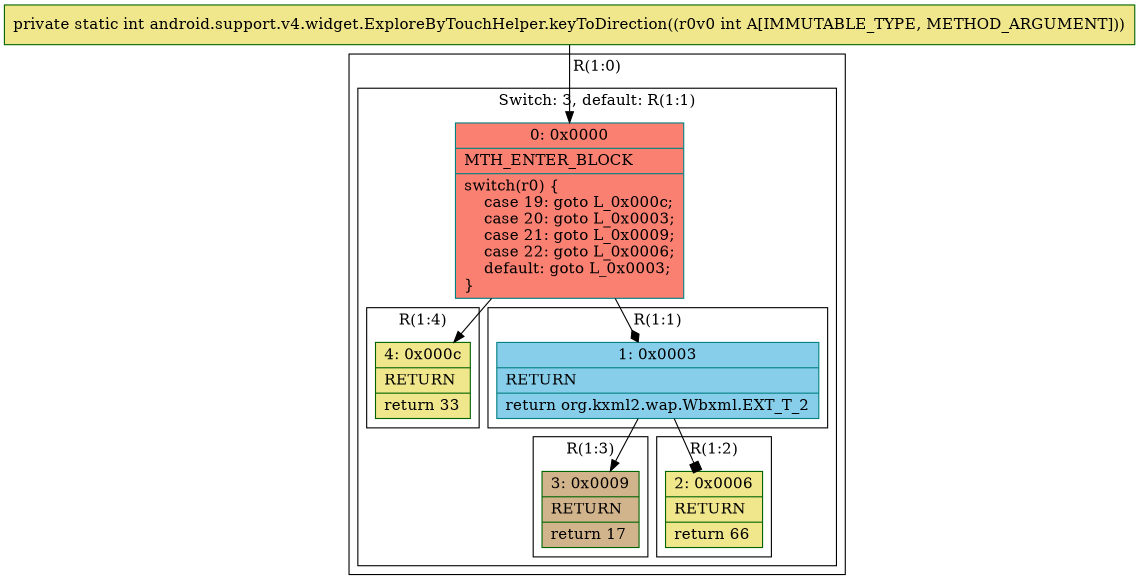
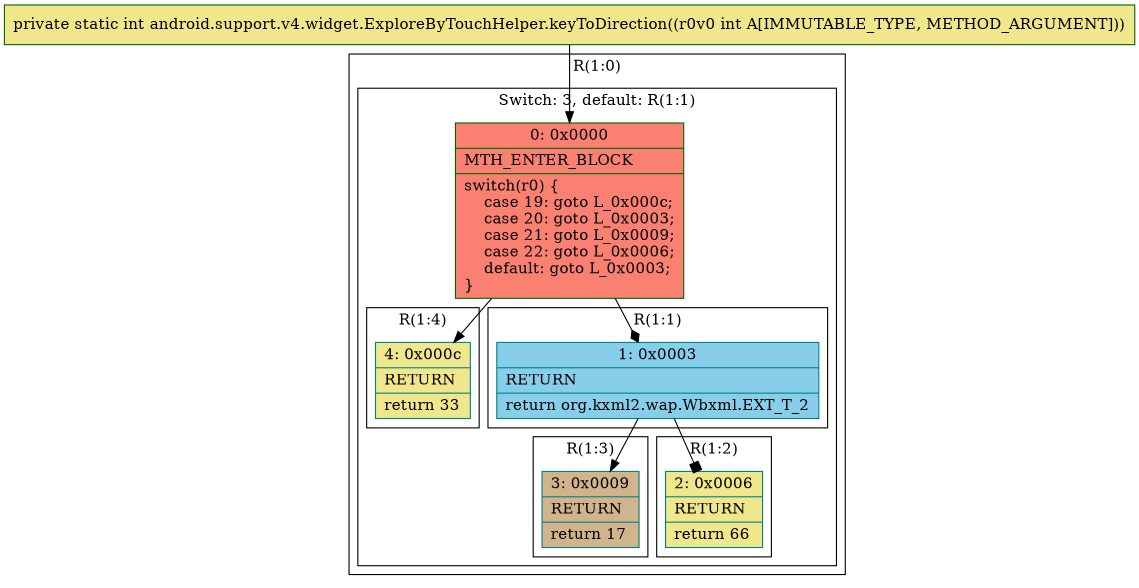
(570, 211) -> (570, 211)
(423, 380) -> (423, 380)
(591, 509) -> (591, 509)
(714, 509) -> (714, 509)
